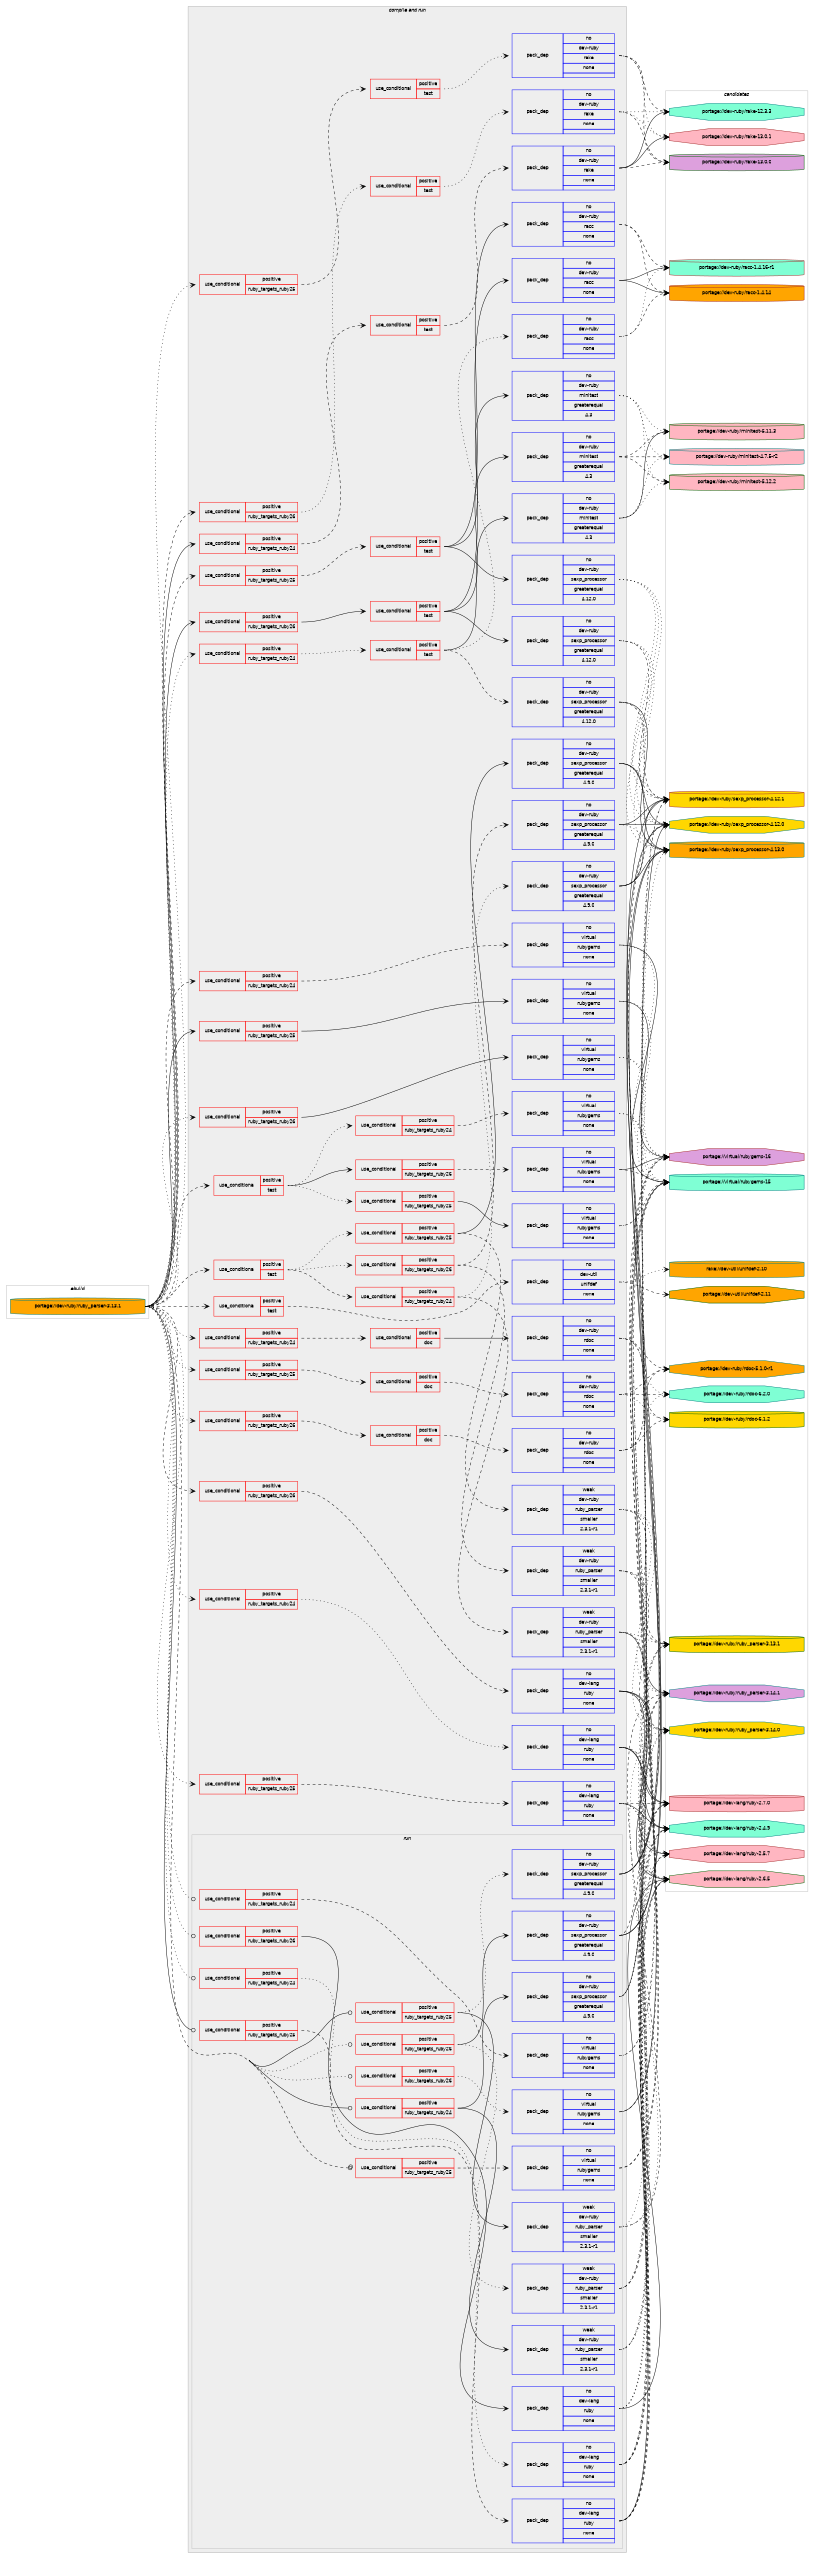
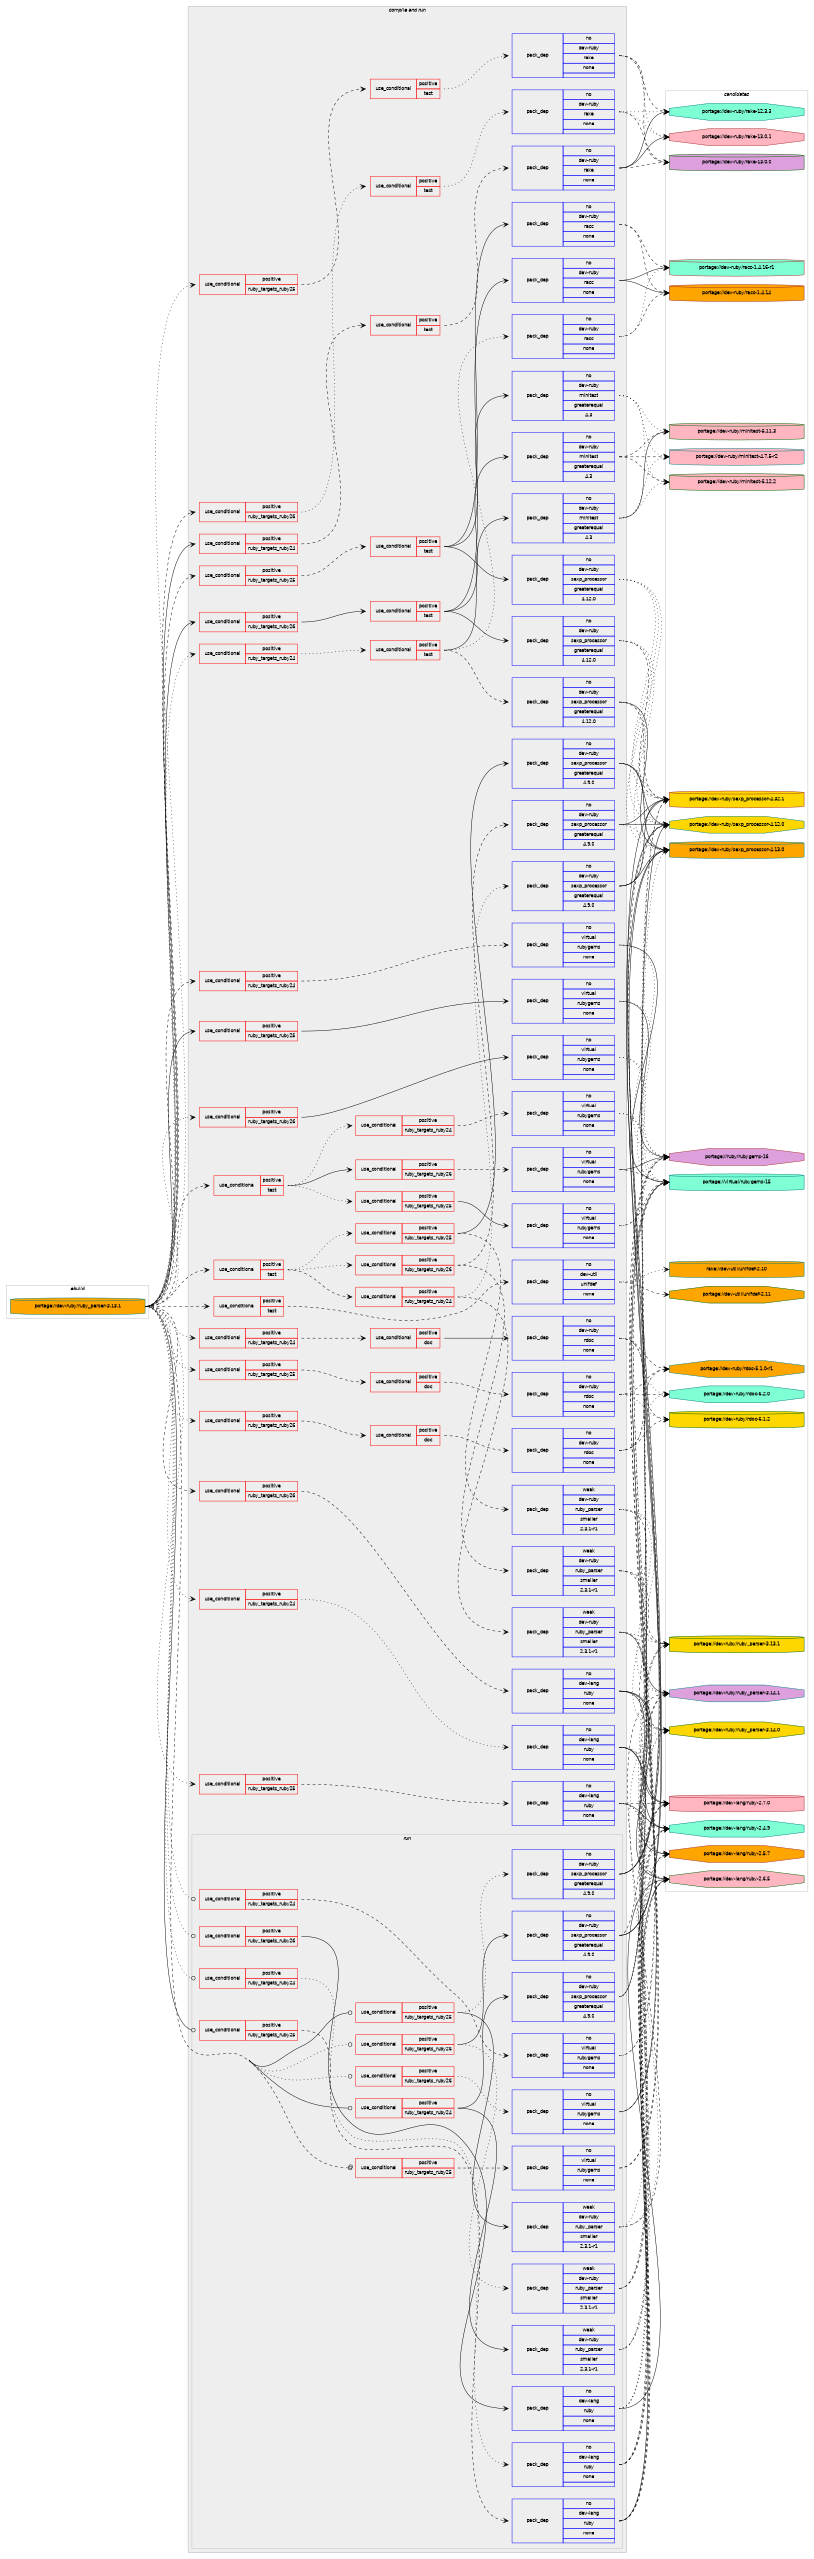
(737, 799) -> (737, 799)
(737, 1157) -> (737, 1157)
(737, 1730) -> (737, 1730)
(737, 1854) -> (737, 1854)
